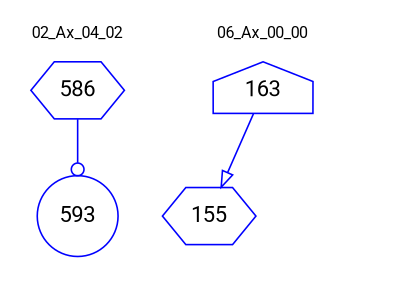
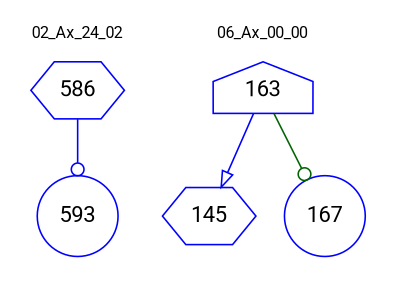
(78, 34) -> (78, 34)
(209, 216) -> (209, 216)
none -> (325, 216)
